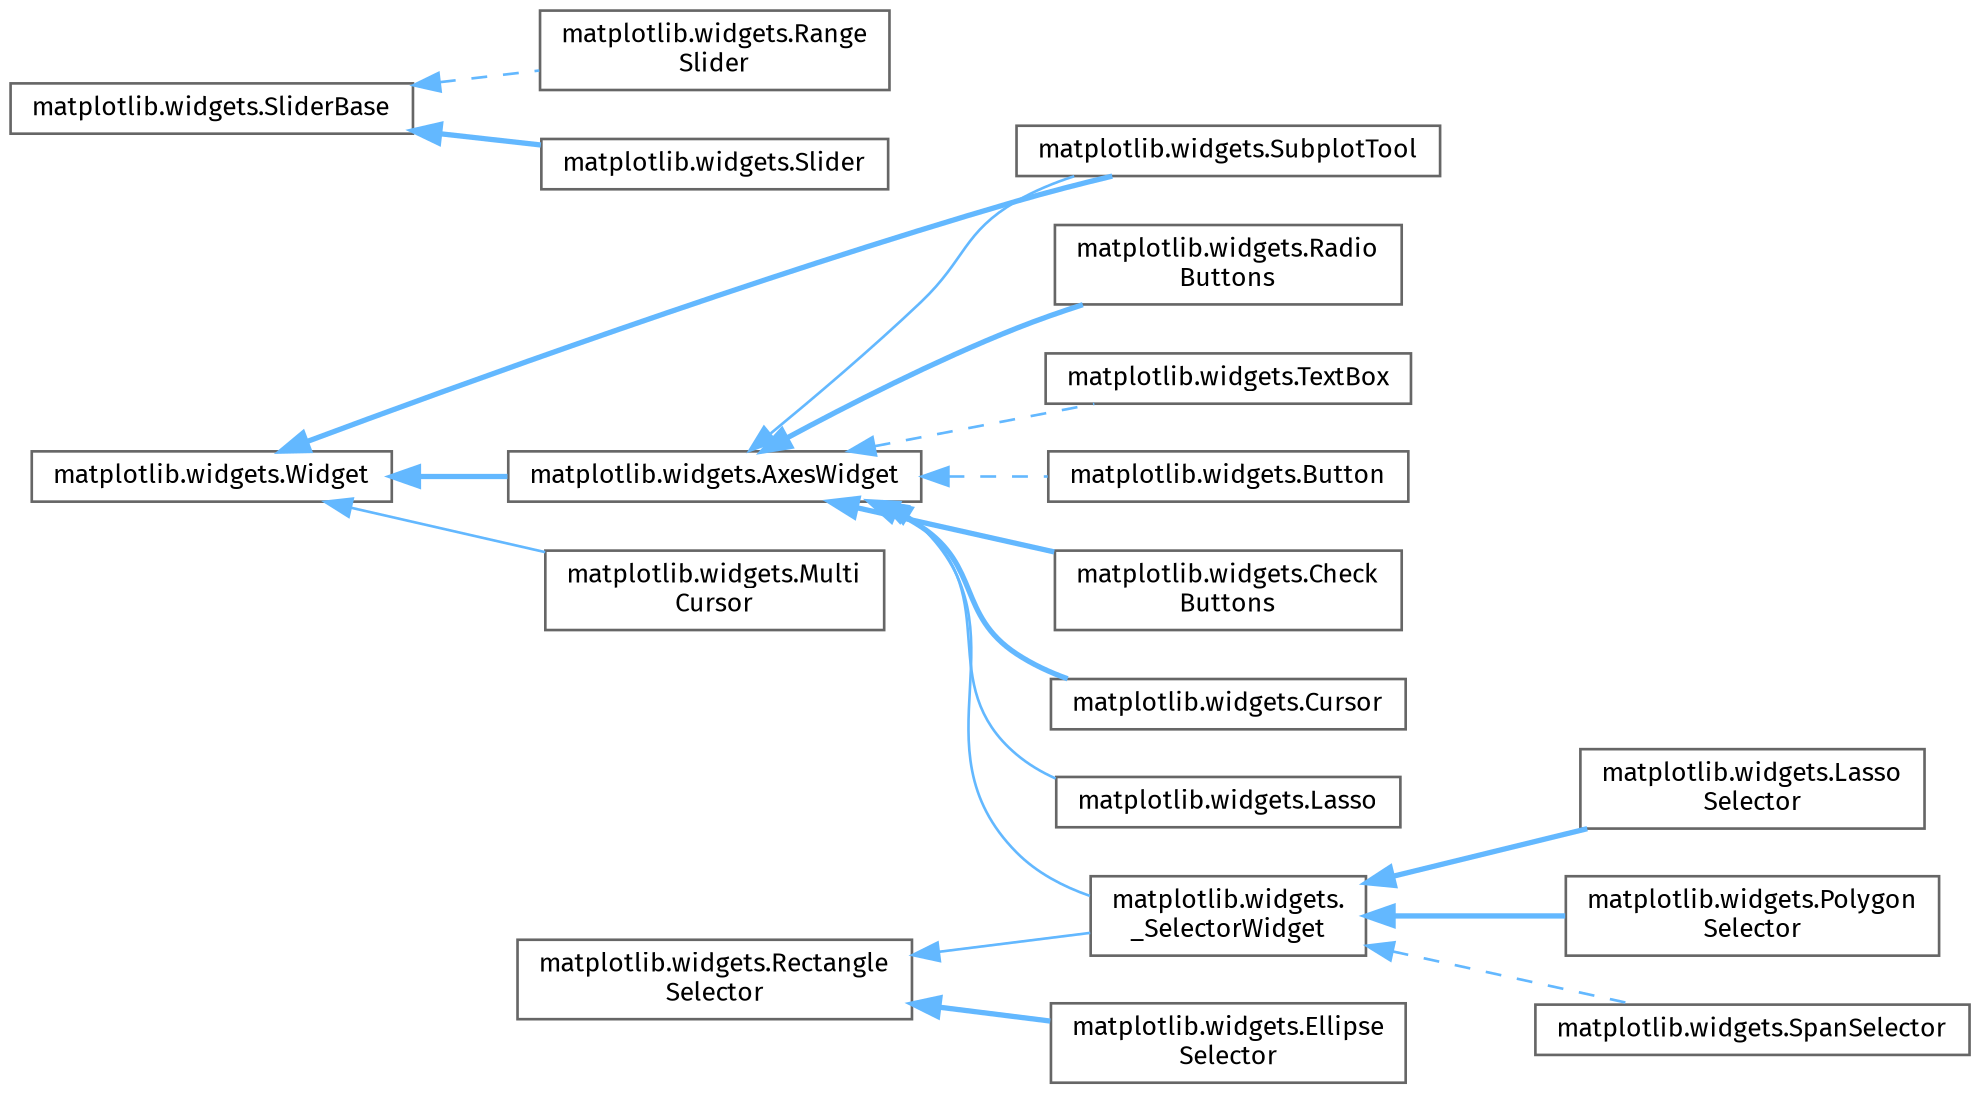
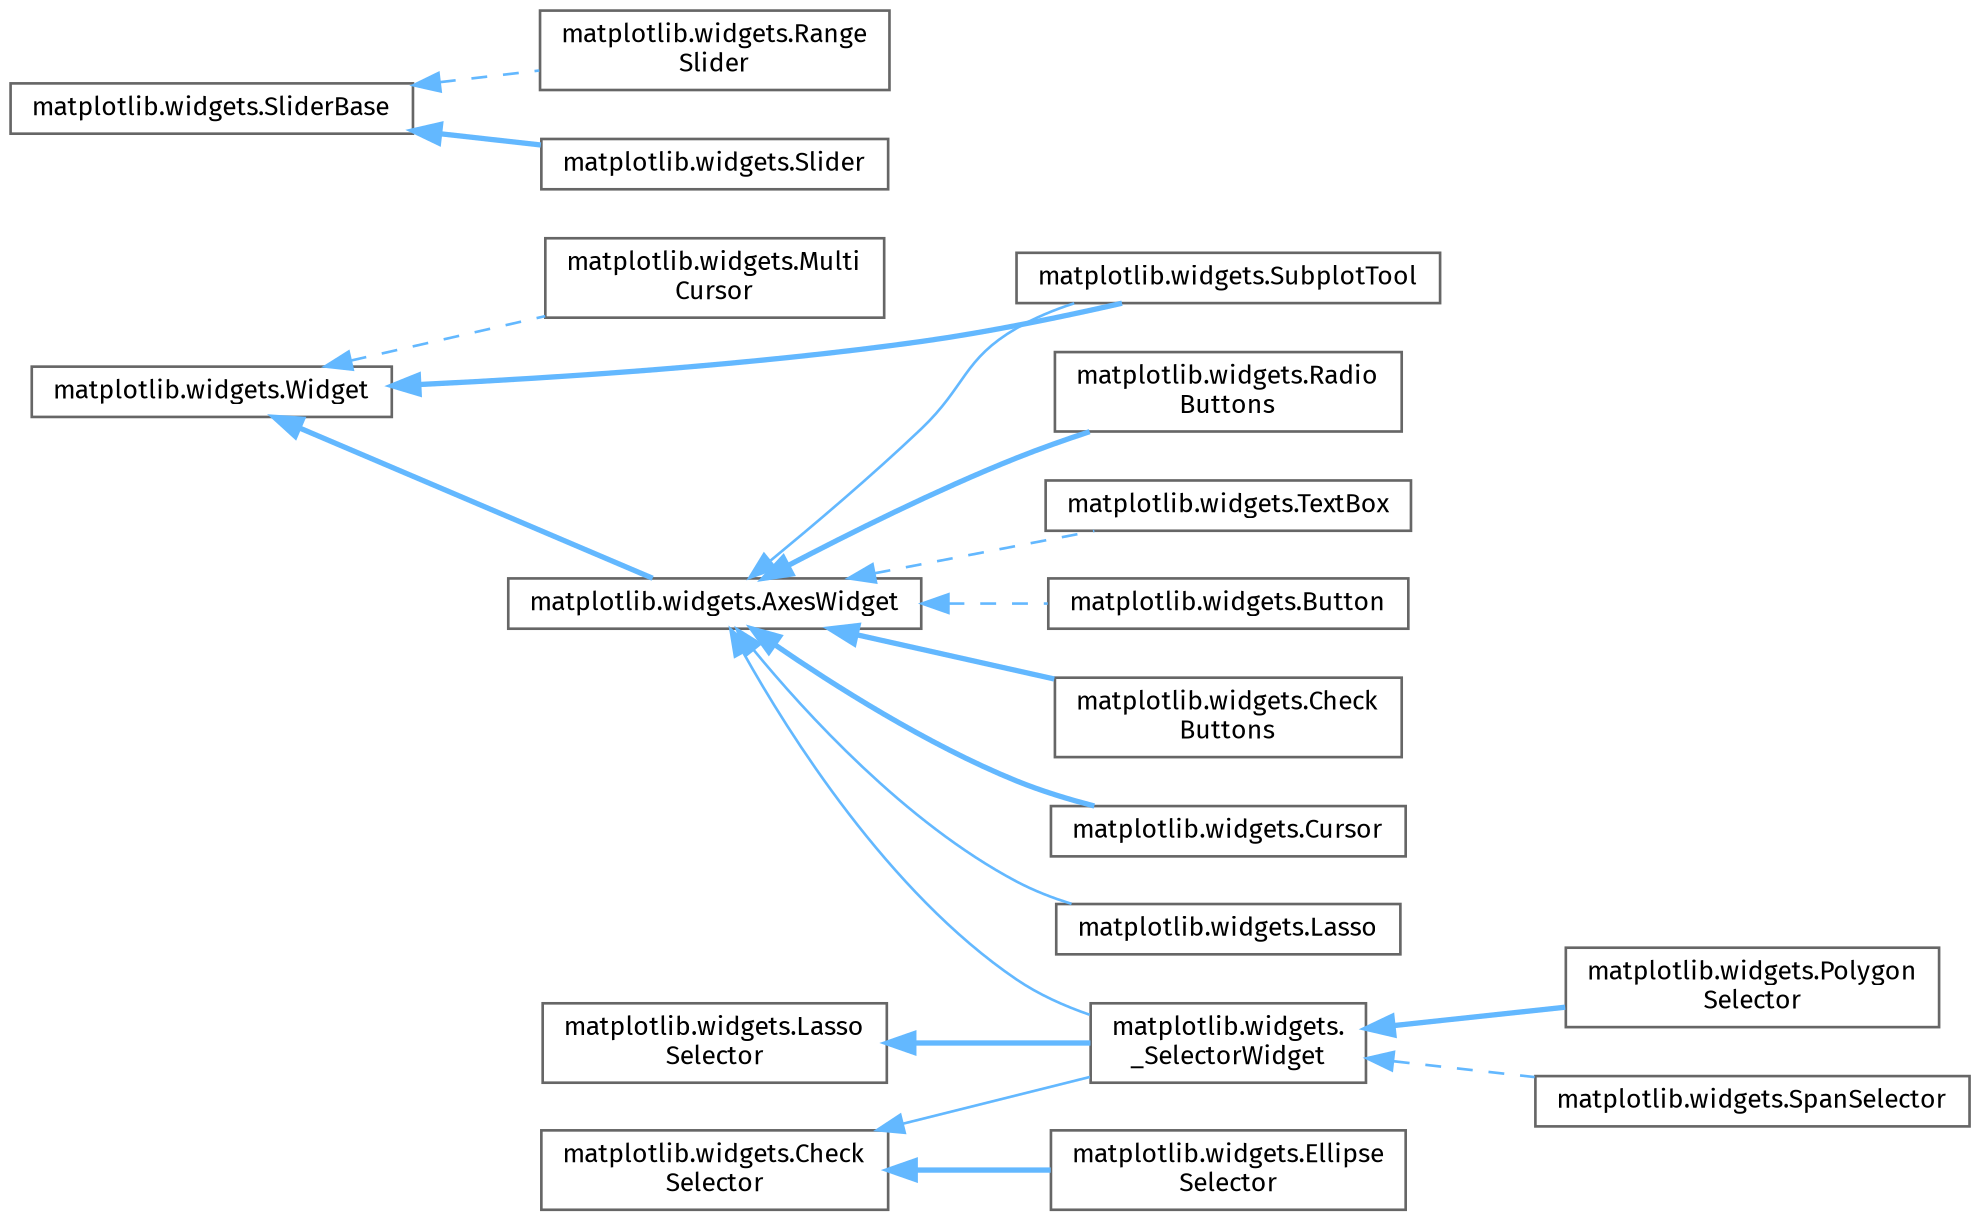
(448, 530) -> (448, 338)
(1490, 853) -> (1002, 1043)
(715, 979) -> (715, 1170)
